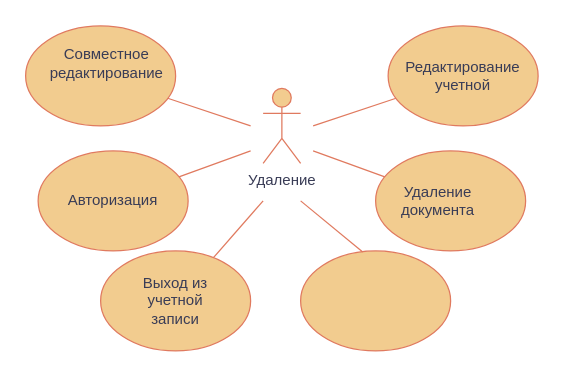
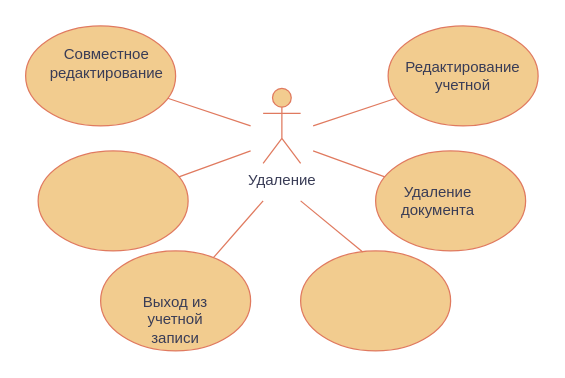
(113, 201) -> none
(176, 301) -> (176, 319)
